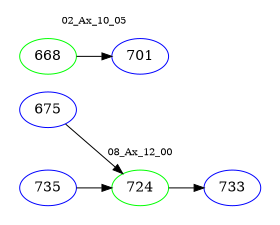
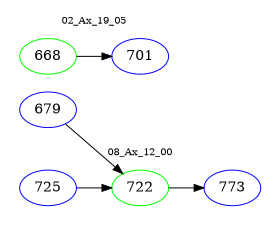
(94, 21) -> (94, 21)
(48, 110) -> (48, 110)
(48, 188) -> (48, 188)
(140, 188) -> (140, 188)
(232, 188) -> (232, 188)
